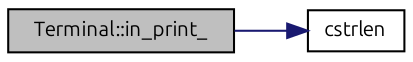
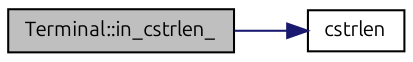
(121, 31) -> (121, 31)
